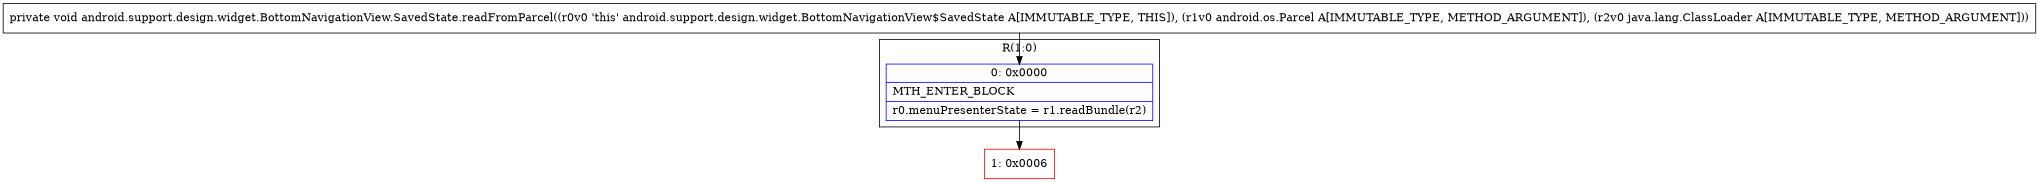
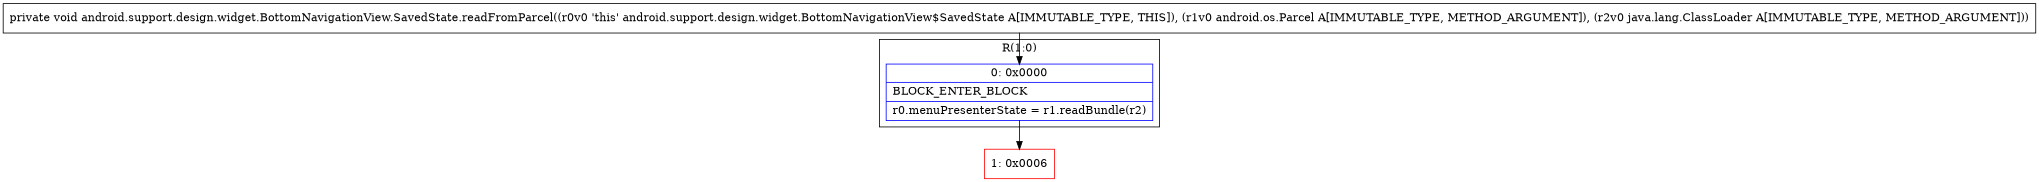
(954, 92) -> (960, 92)
